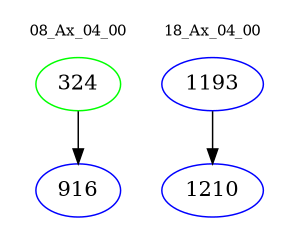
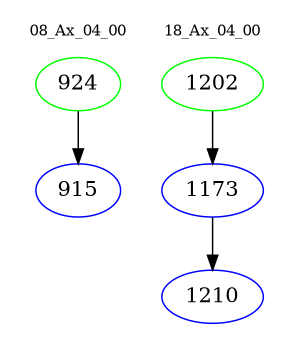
(78, 84) -> (78, 84)
none -> (213, 84)
(213, 84) -> (213, 190)
(78, 190) -> (78, 190)
